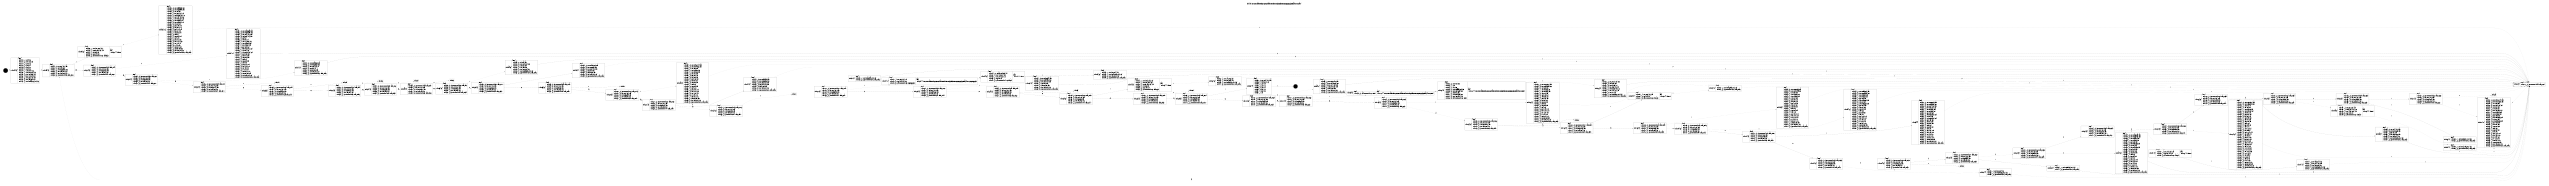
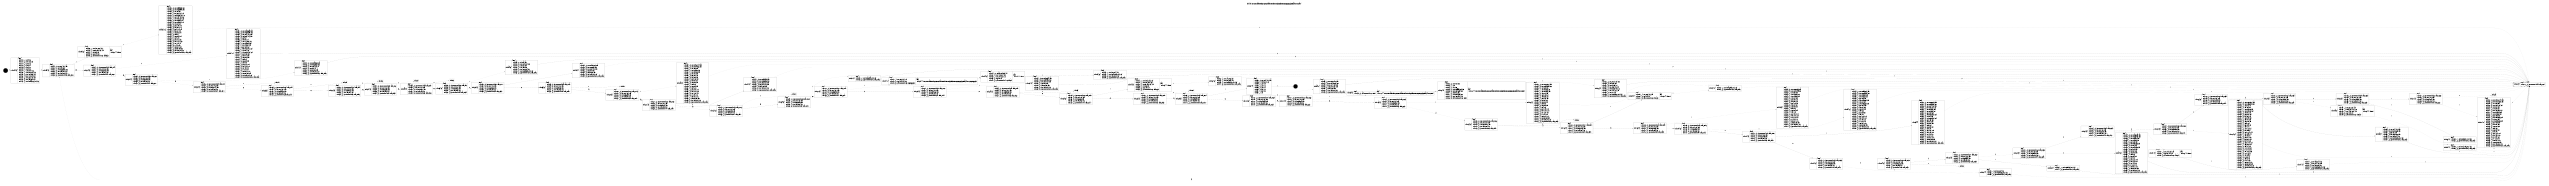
none -> (794, 102)
